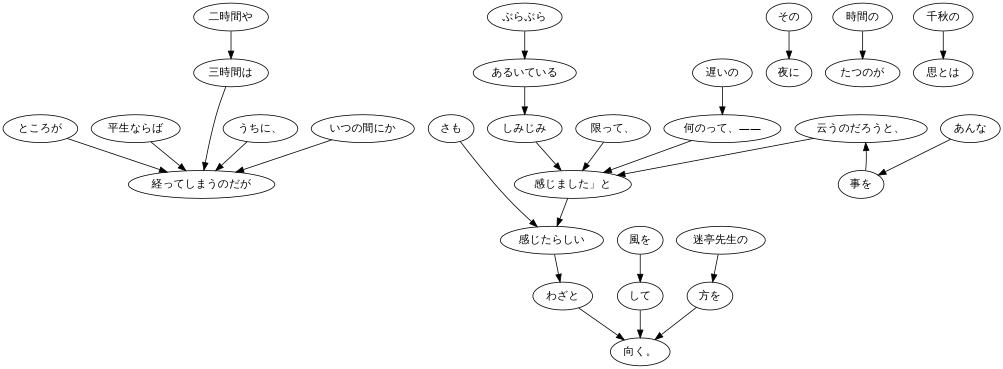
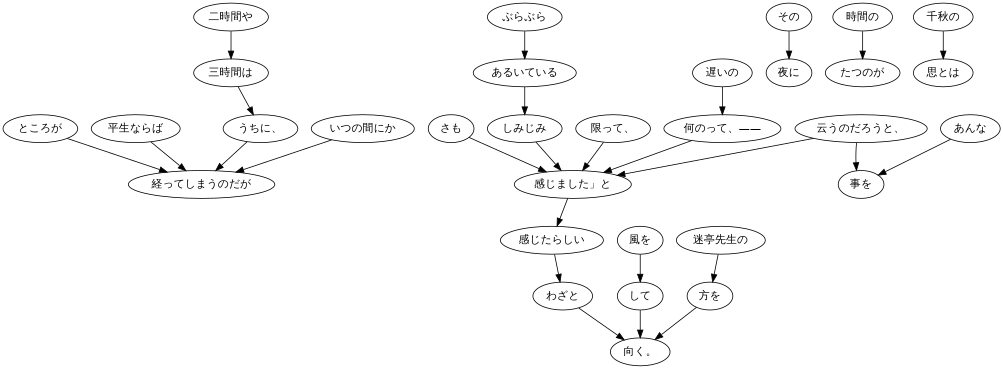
(214, 124) -> (244, 97)
(866, 161) -> (856, 153)
(494, 183) -> (504, 153)
